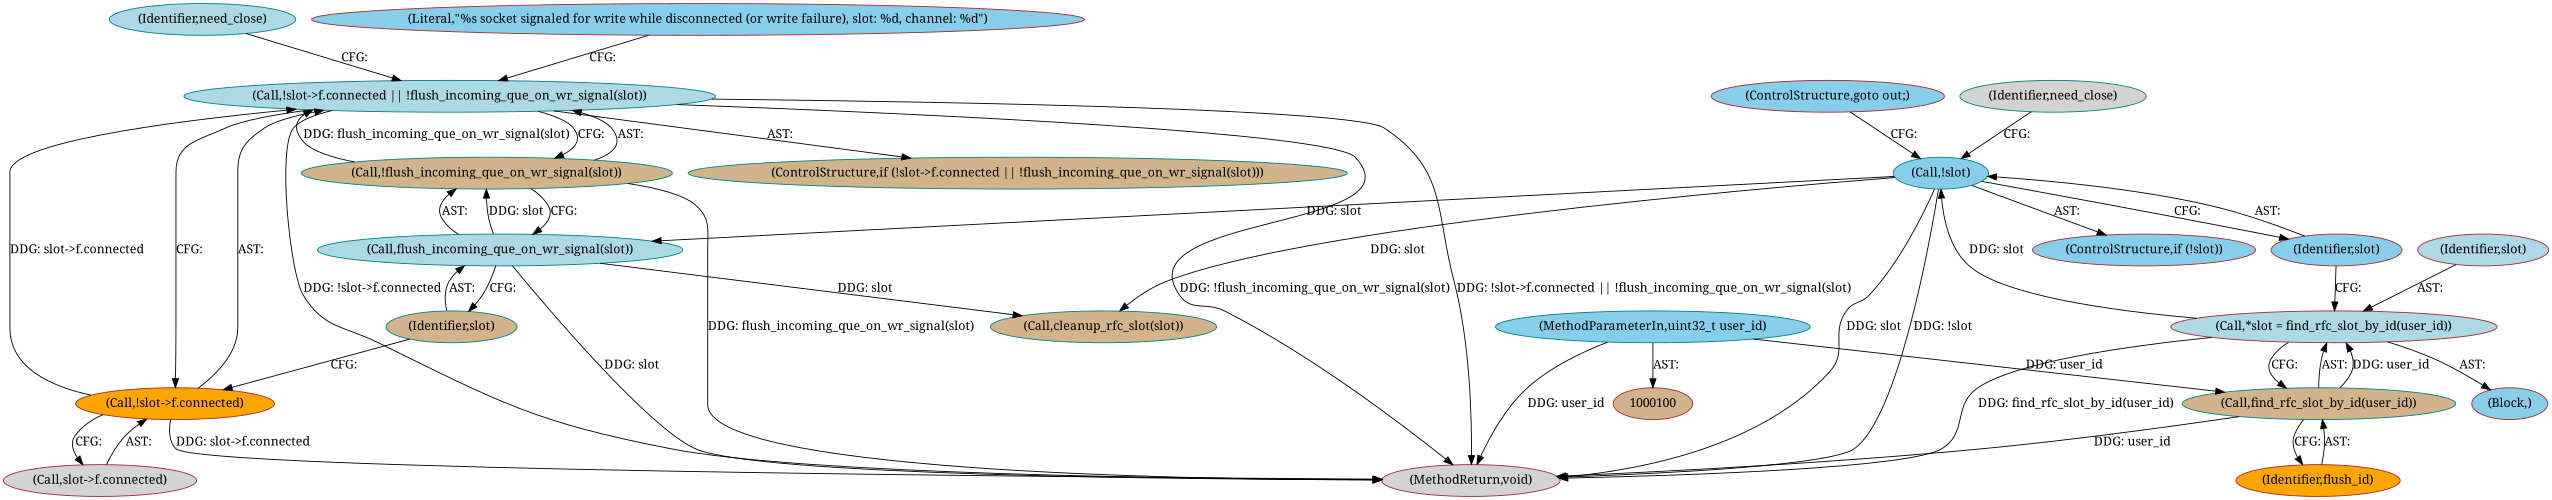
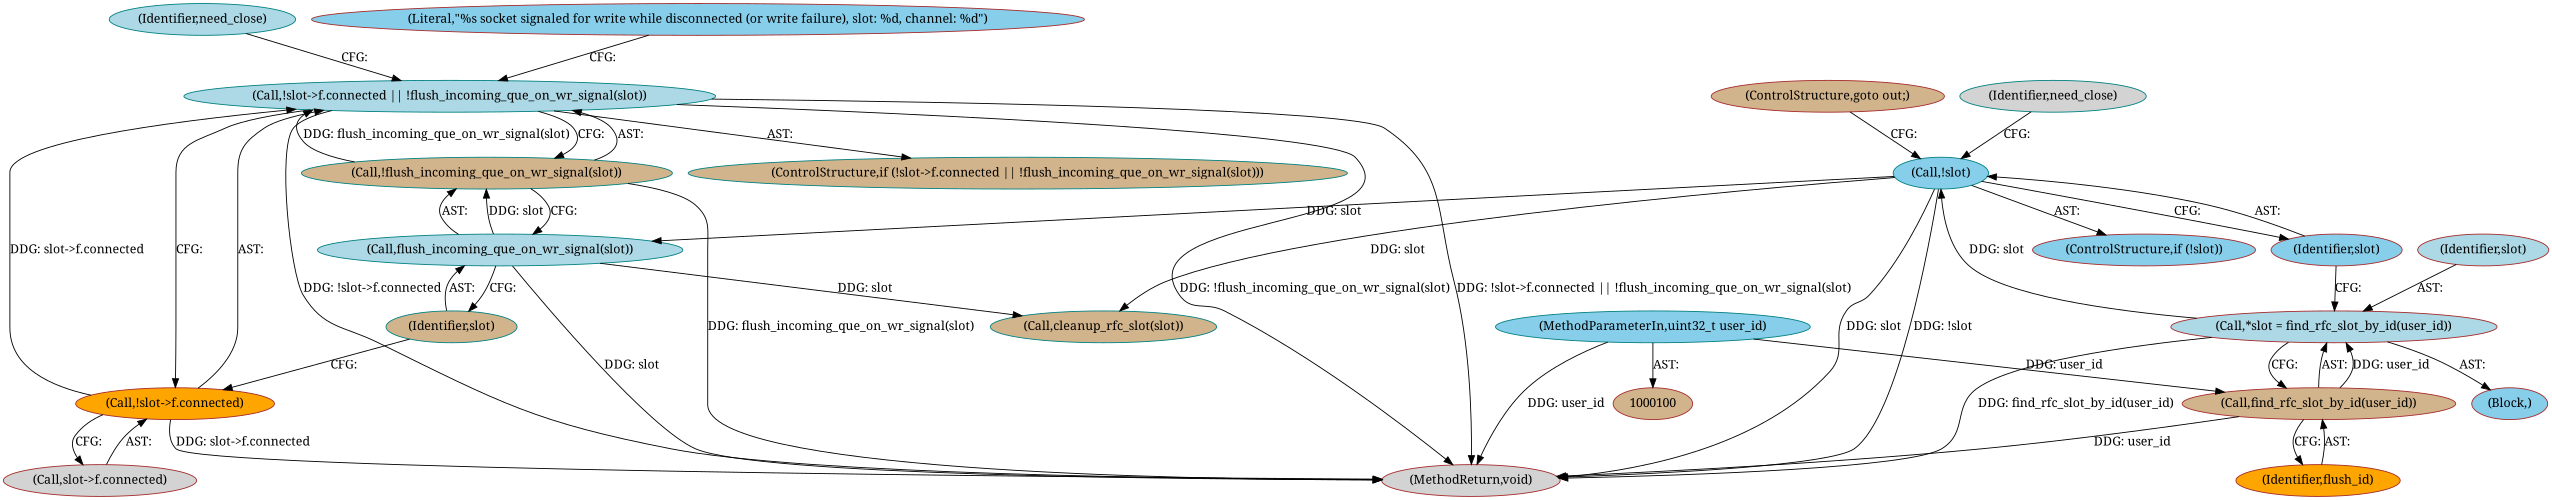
(1828, 96) -> (1828, 96)
(2319, 404) -> (2319, 404)
